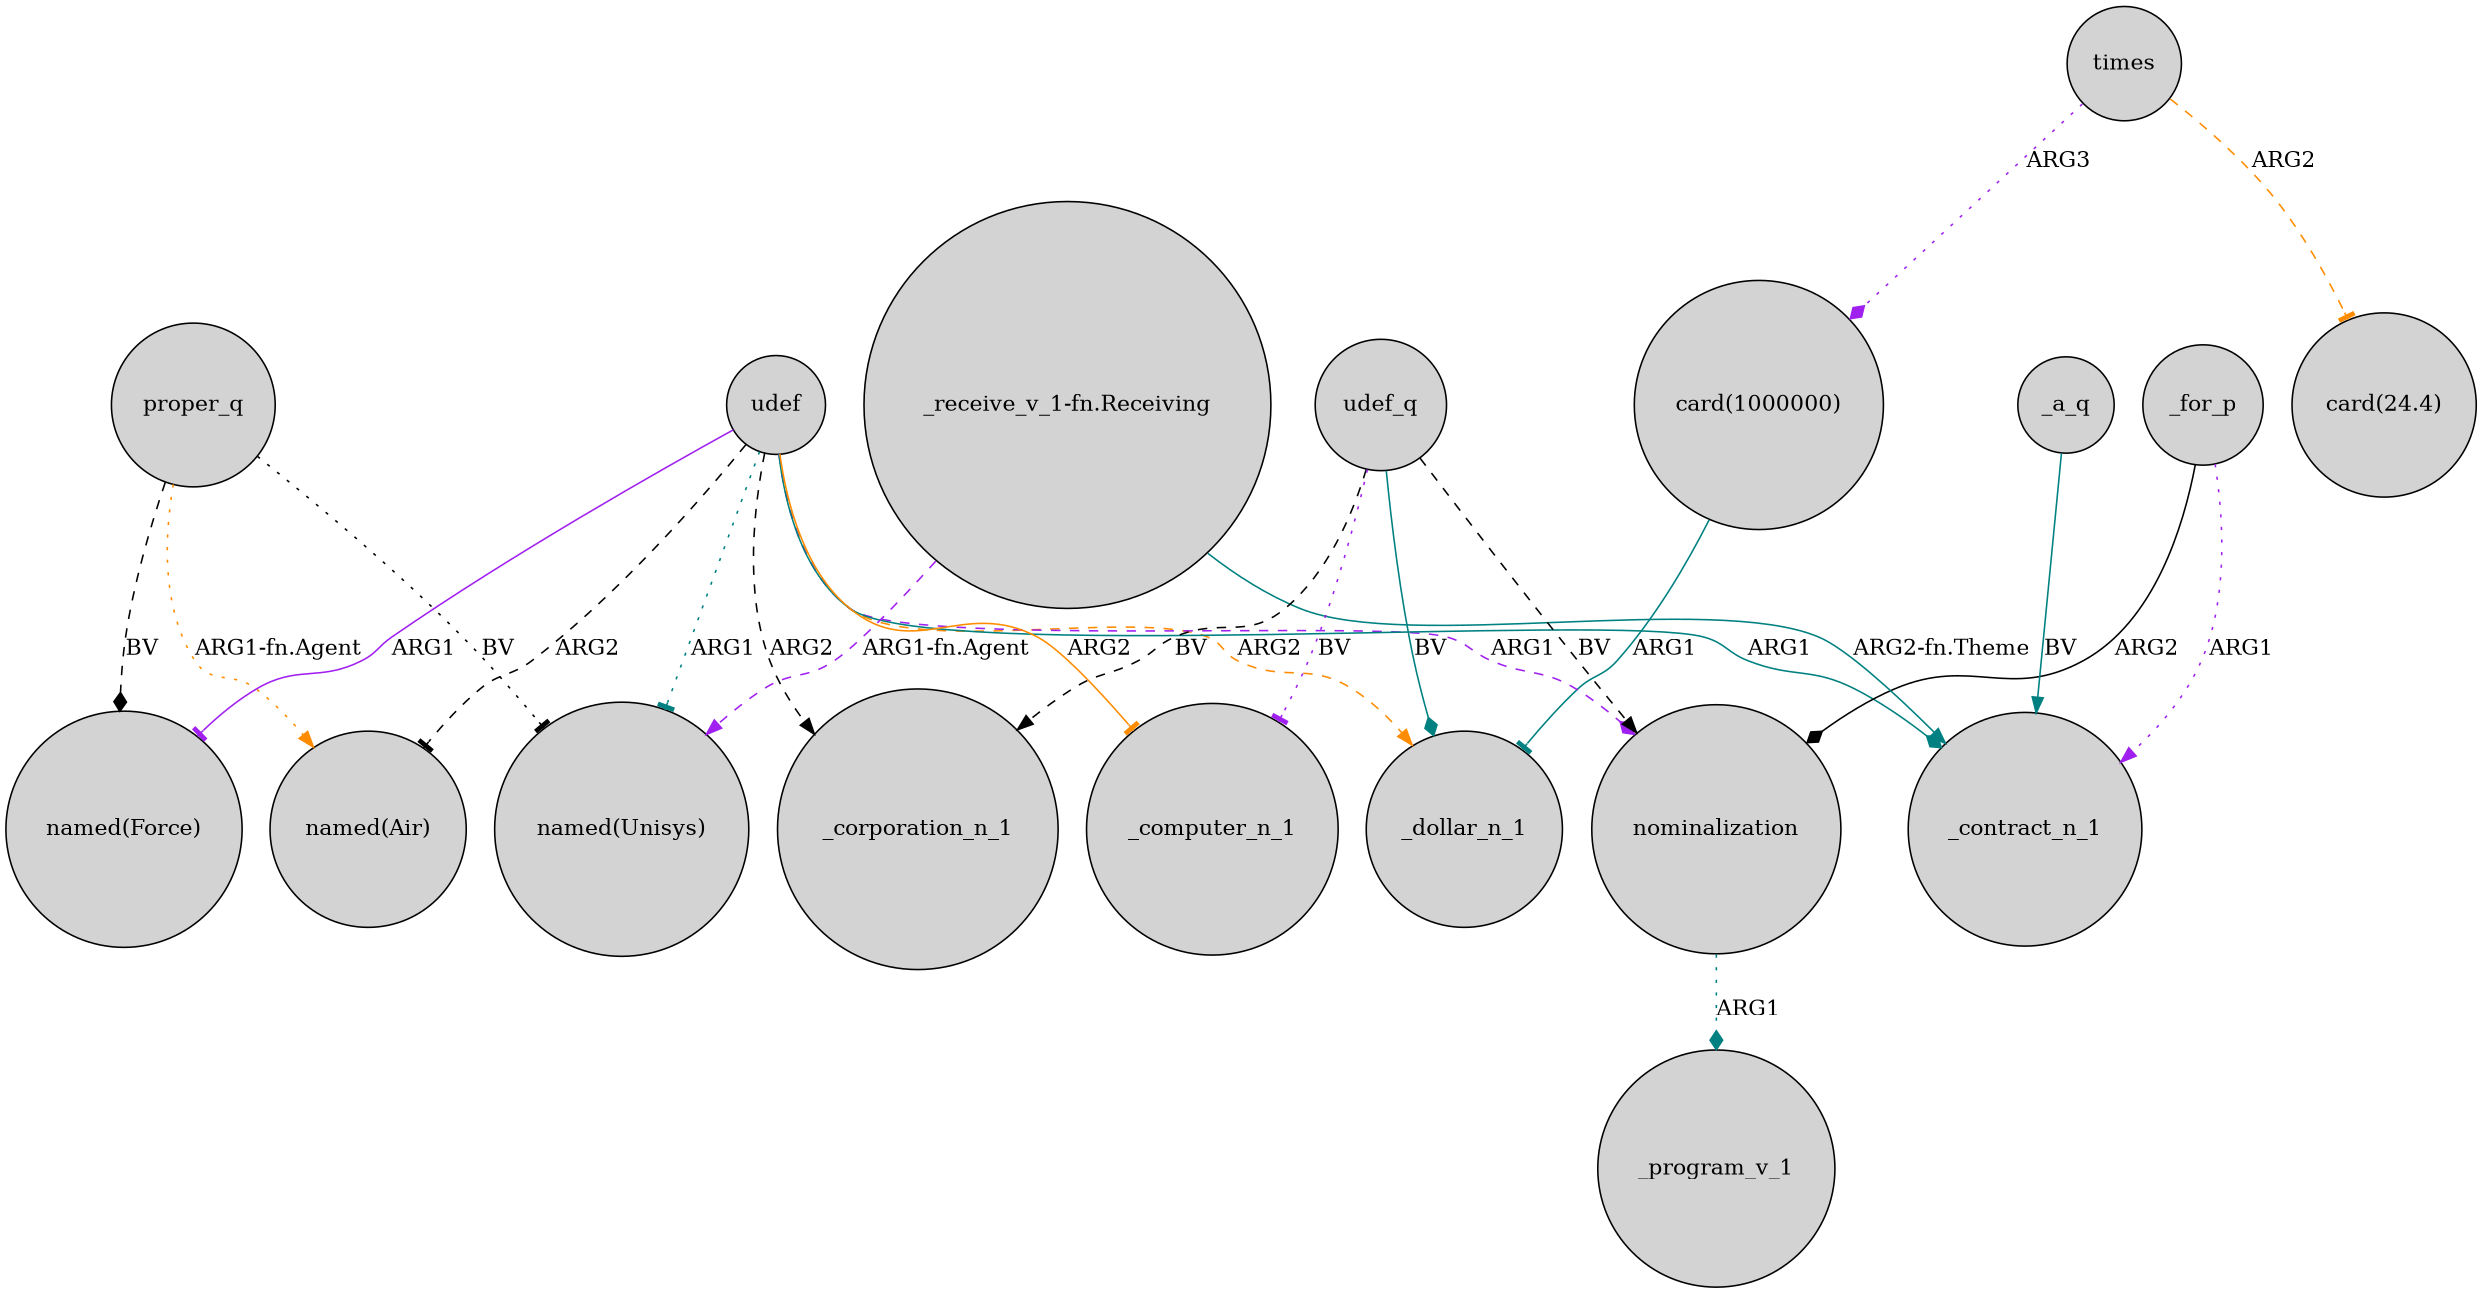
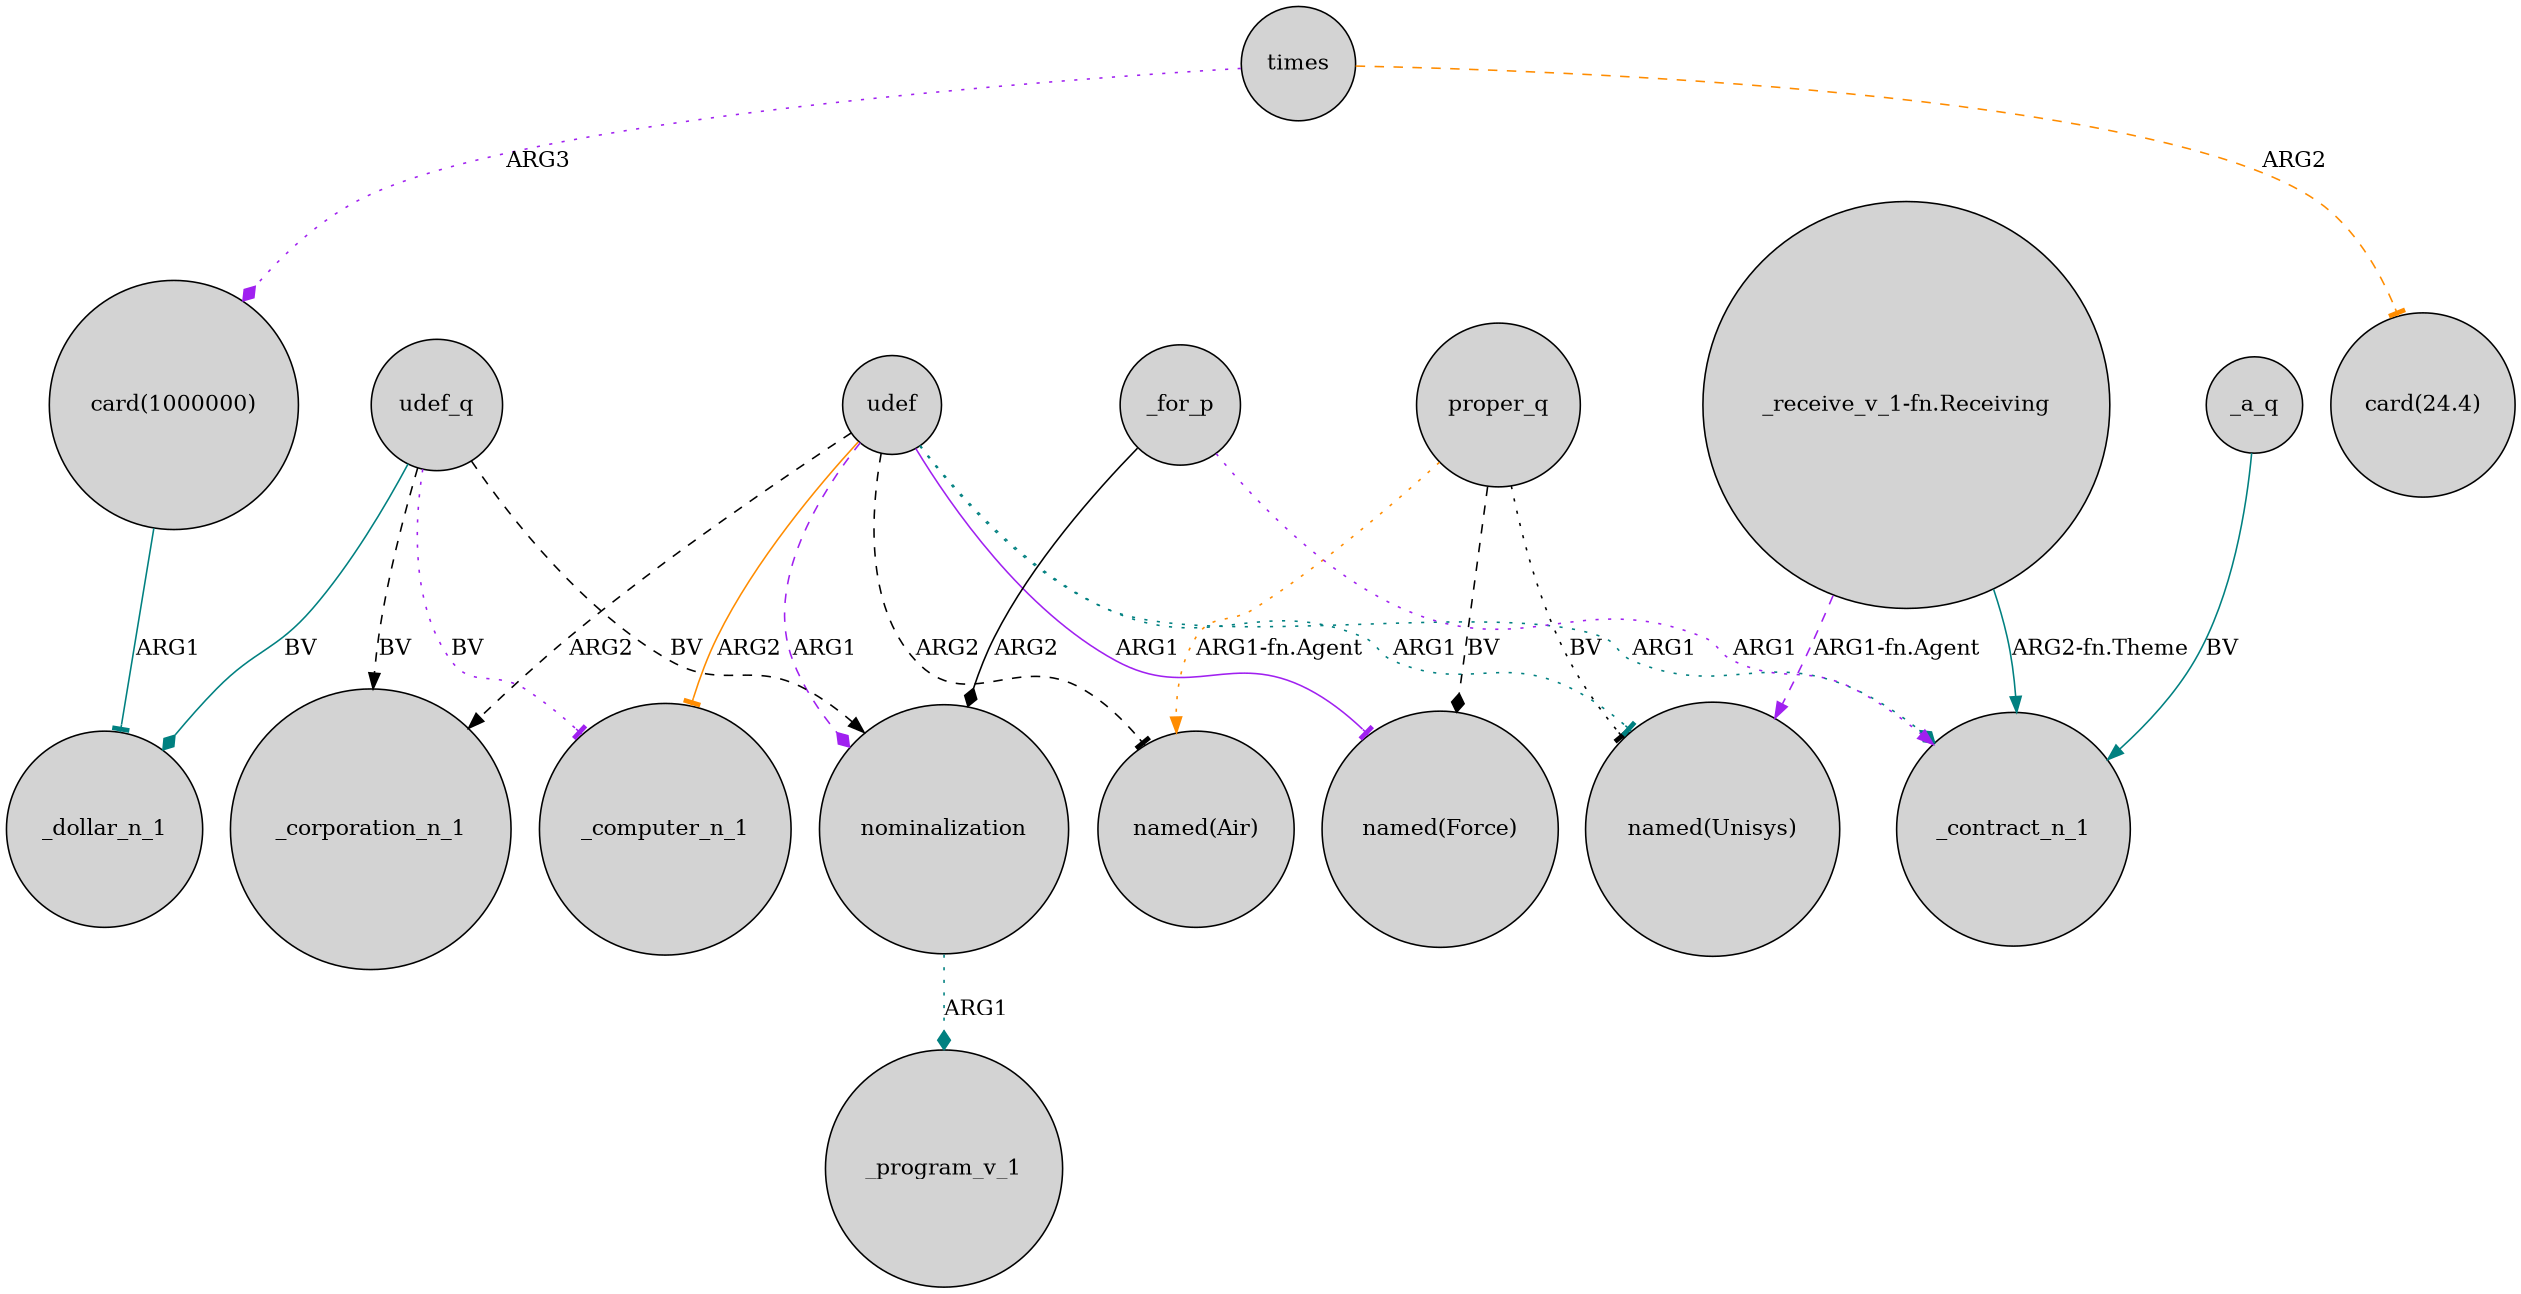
(1599, 631) -> (1400, 623)
(1220, 646) -> none
